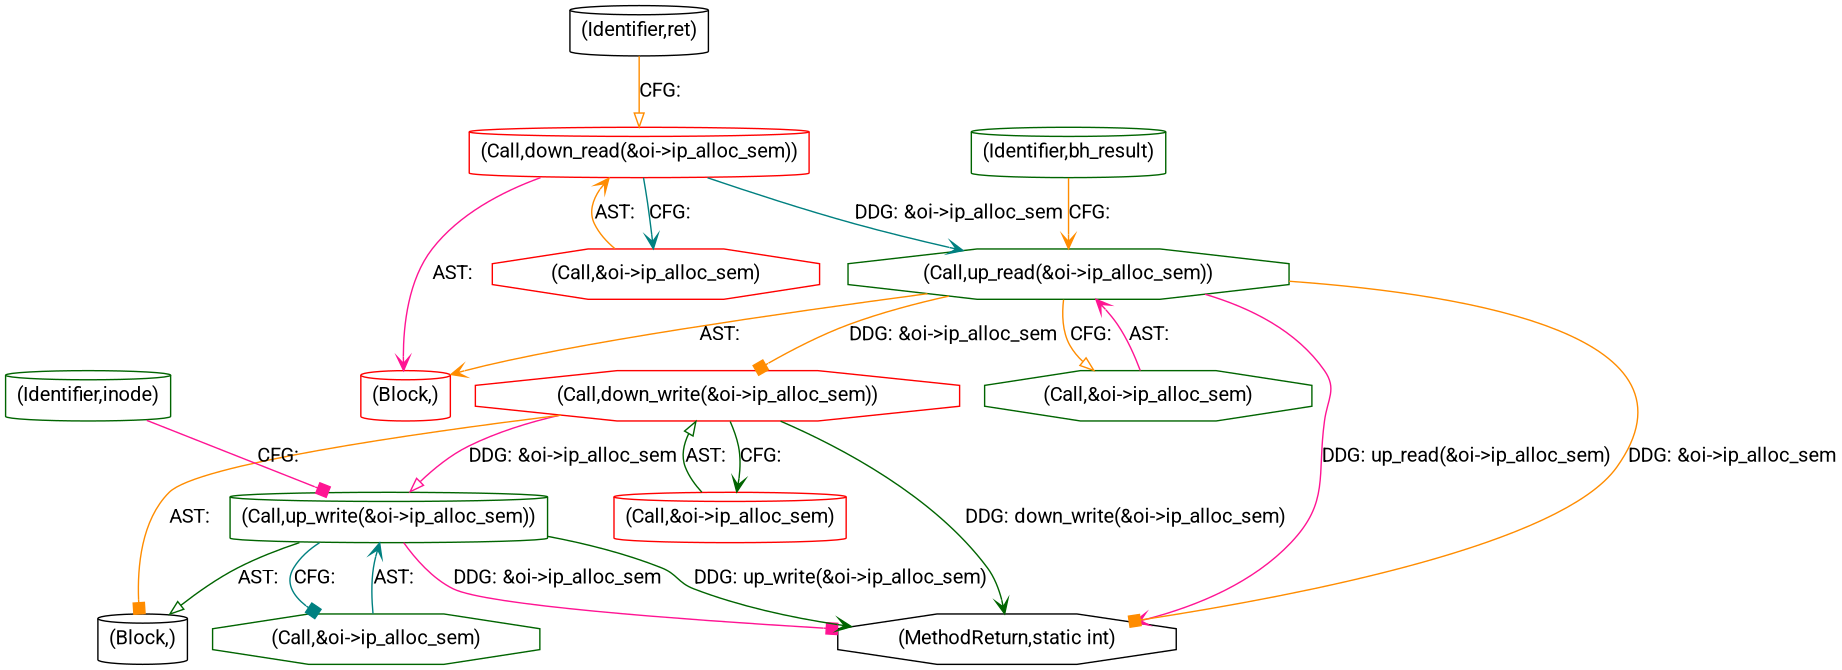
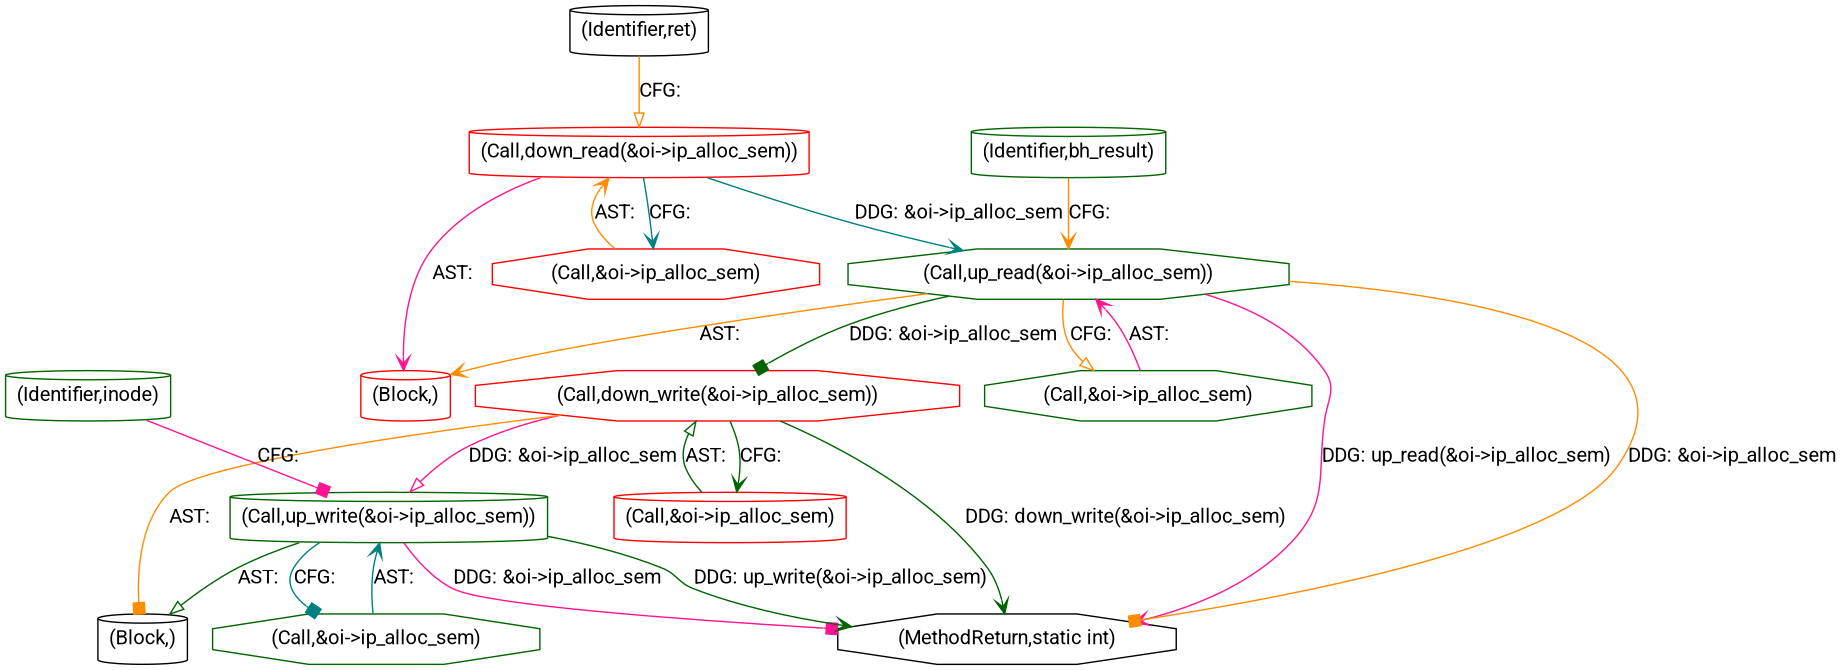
(856, 322) -> (856, 322)
